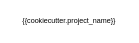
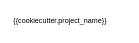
(69, 21) -> (60, 21)
